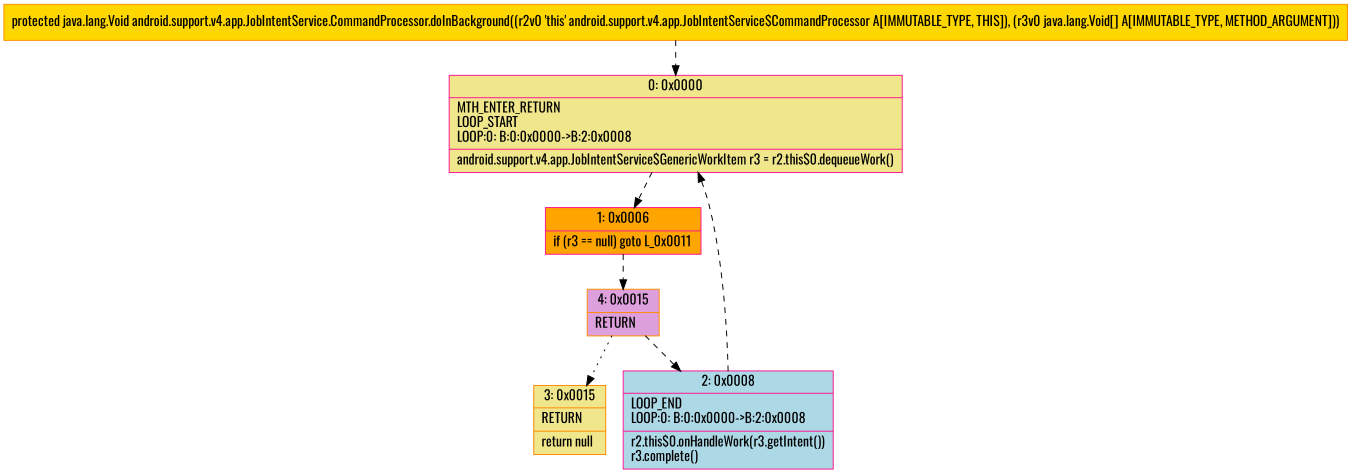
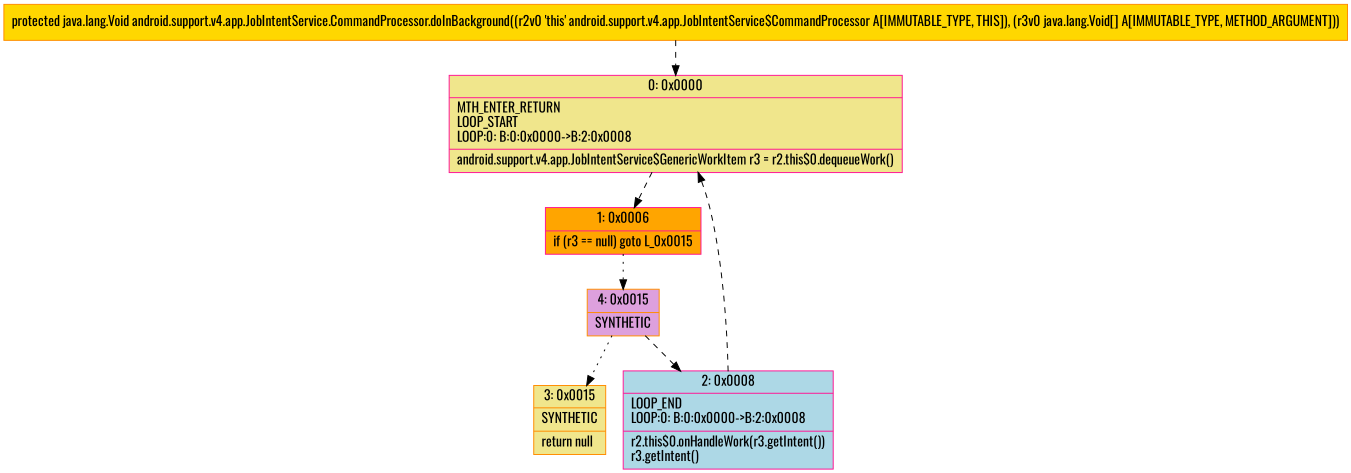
(622, 242) -> (623, 242)
(623, 267) -> (623, 267)
(616, 324) -> (623, 324)
(562, 419) -> (570, 419)
(665, 457) -> (665, 457)
